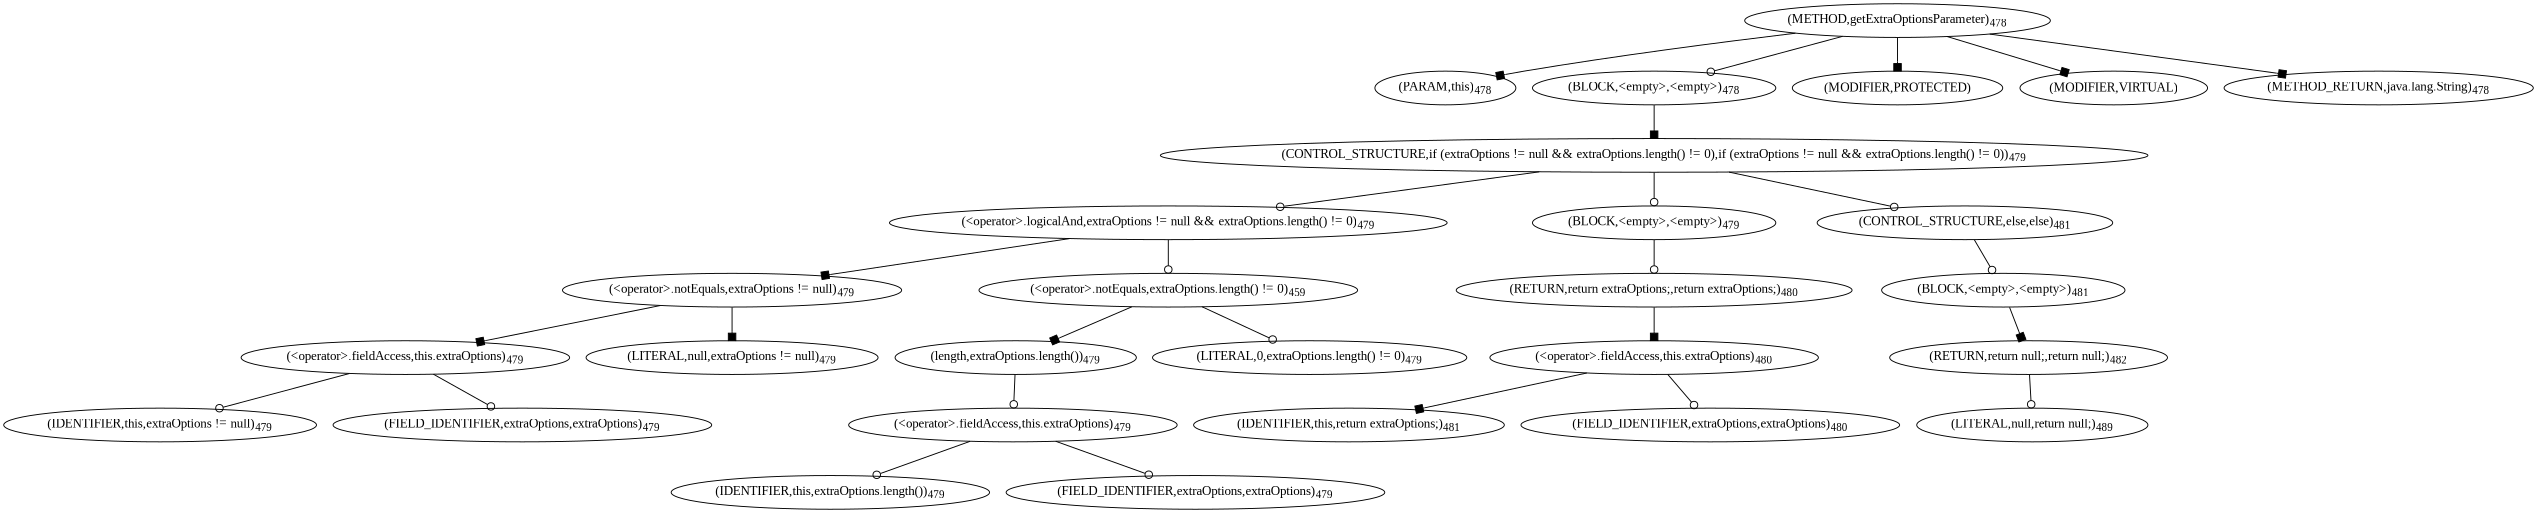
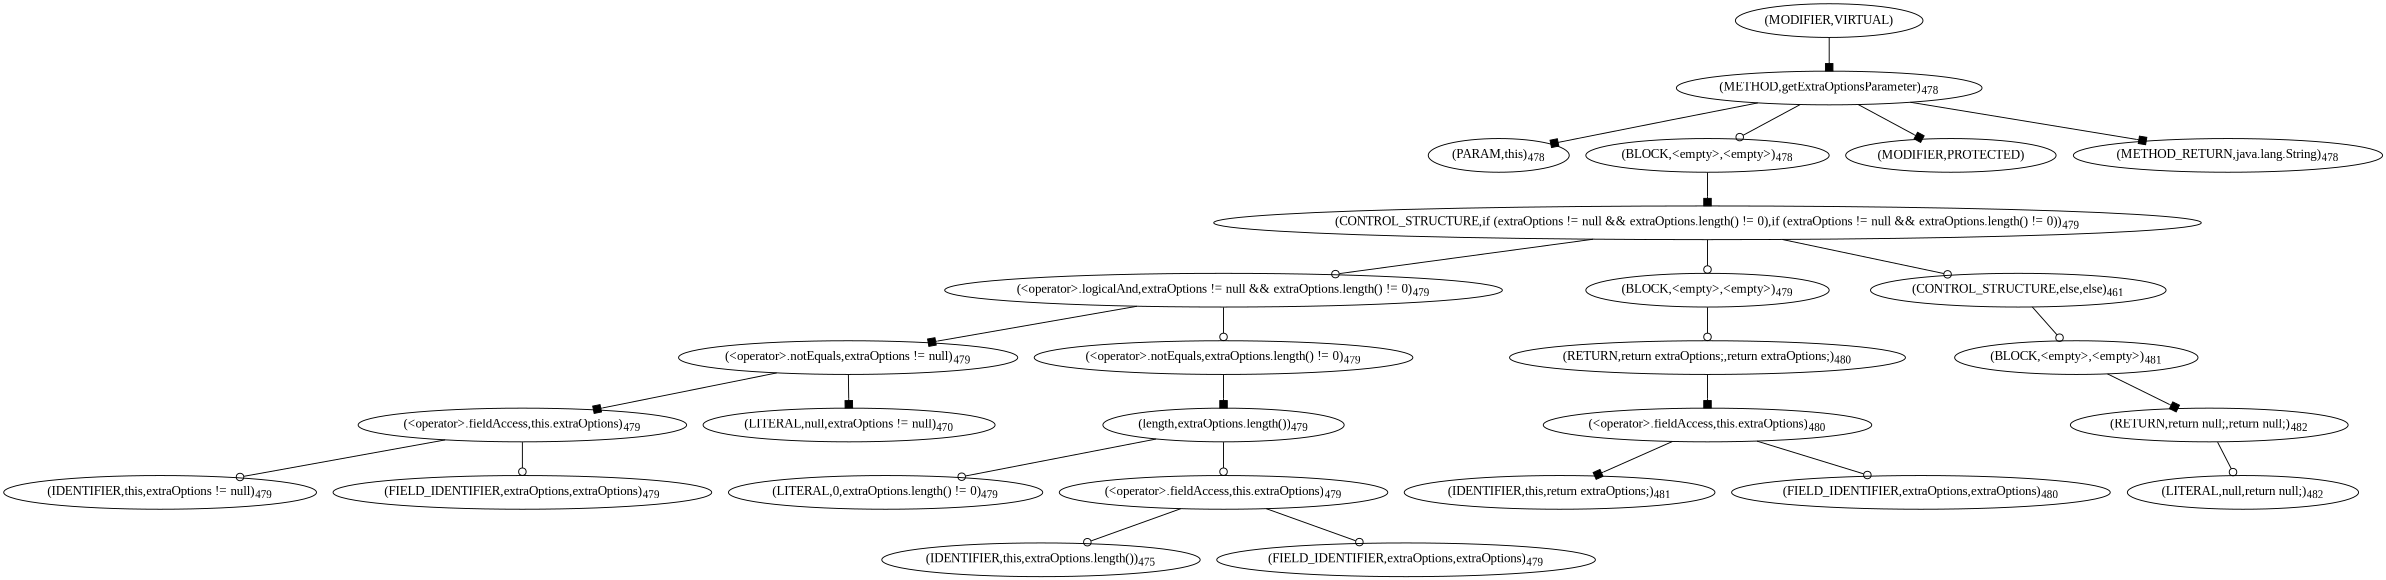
(2003, 54) -> (1829, 50)
(2062, 221) -> (2116, 289)
(1297, 289) -> (1353, 356)
(1236, 322) -> (1061, 457)
(828, 356) -> (945, 424)
(2105, 424) -> (2316, 491)
(937, 491) -> (1147, 558)
